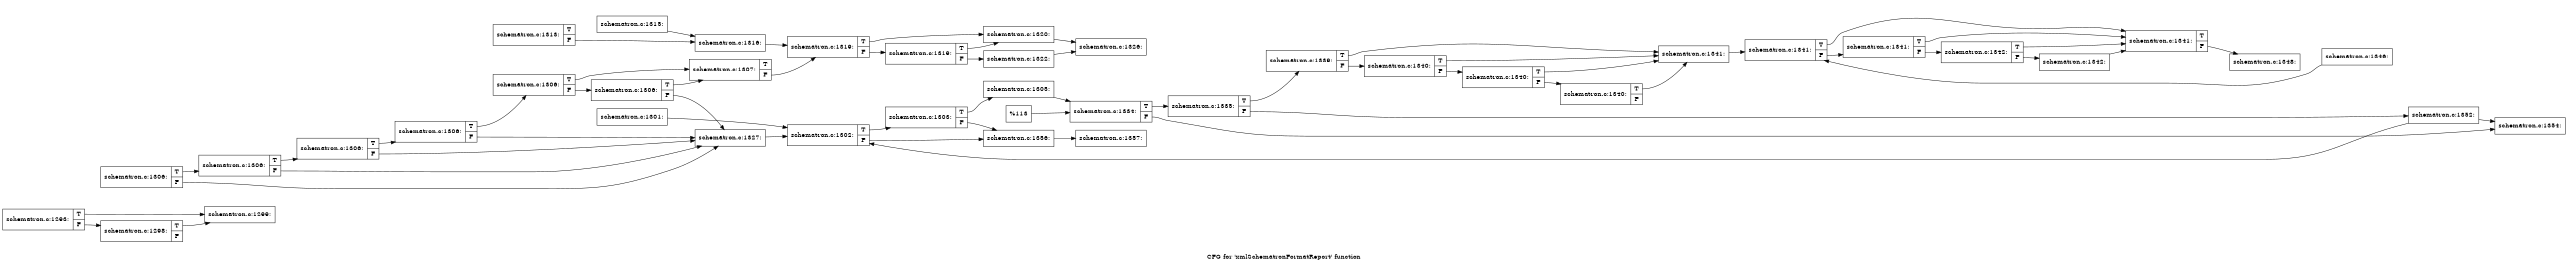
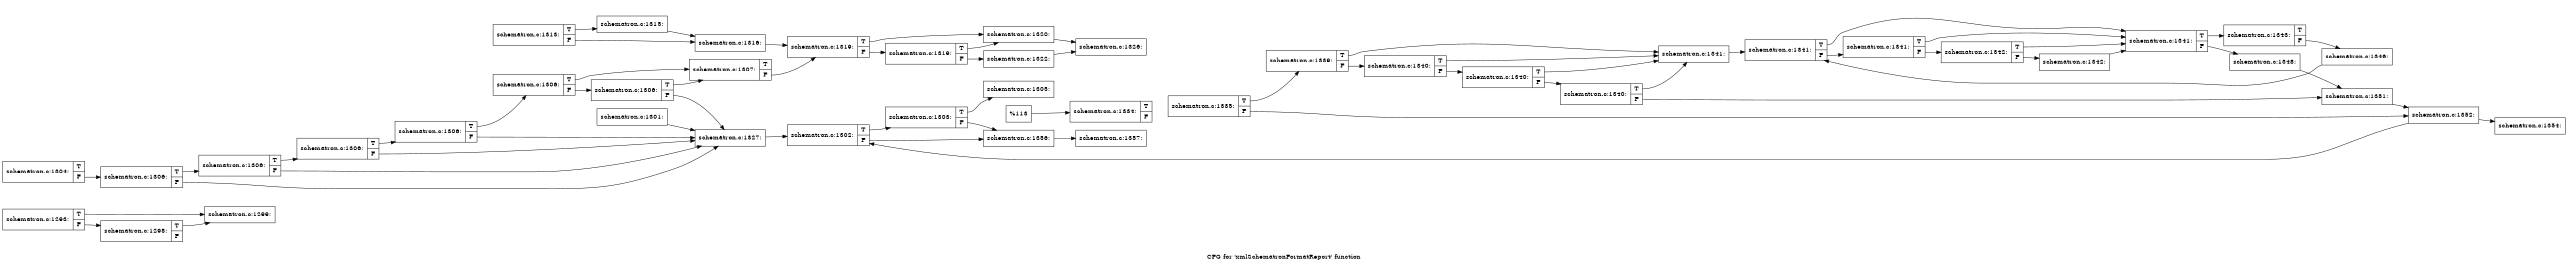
none -> (584, 29)
none -> (2265, 35)
none -> (2357, 96)
(1060, 99) -> none
(1158, 106) -> none
(725, 121) -> (679, 127)
(1820, 136) -> none
none -> (44, 172)
